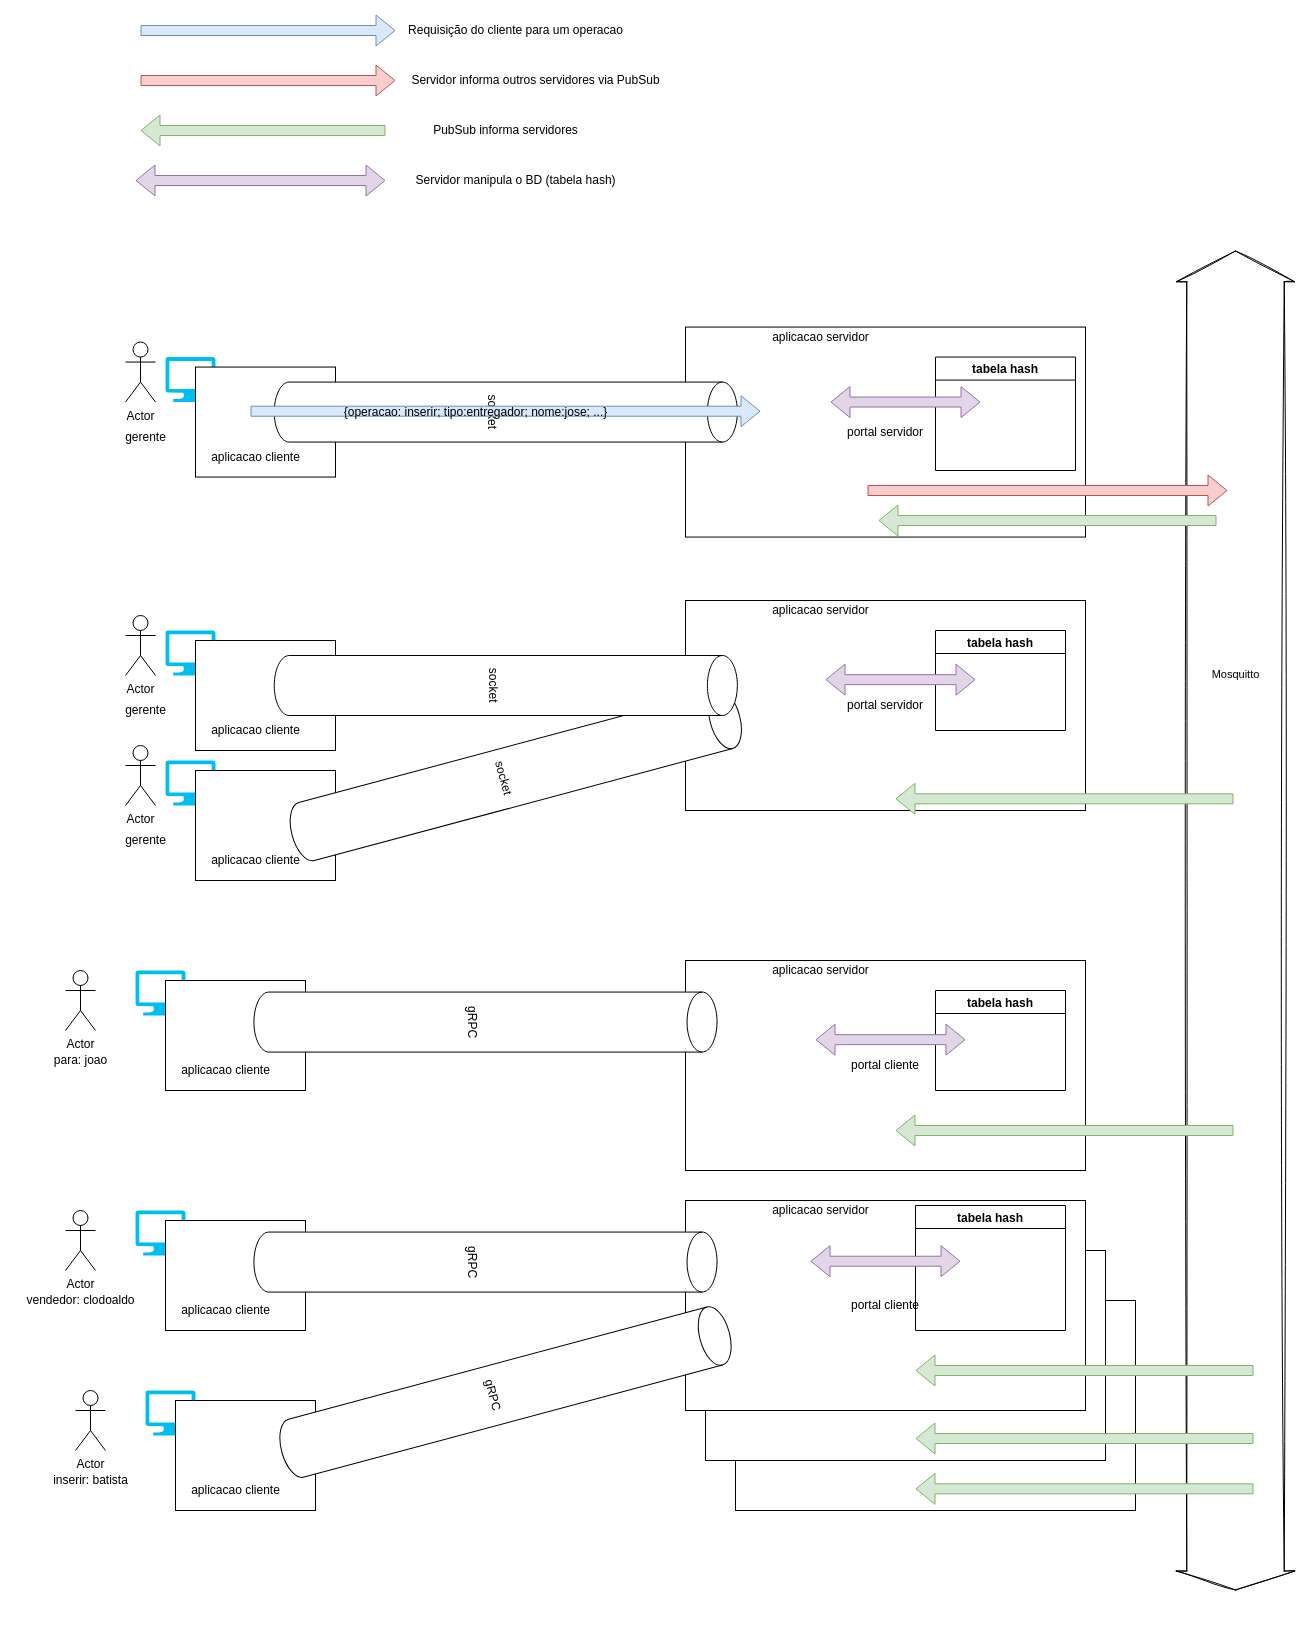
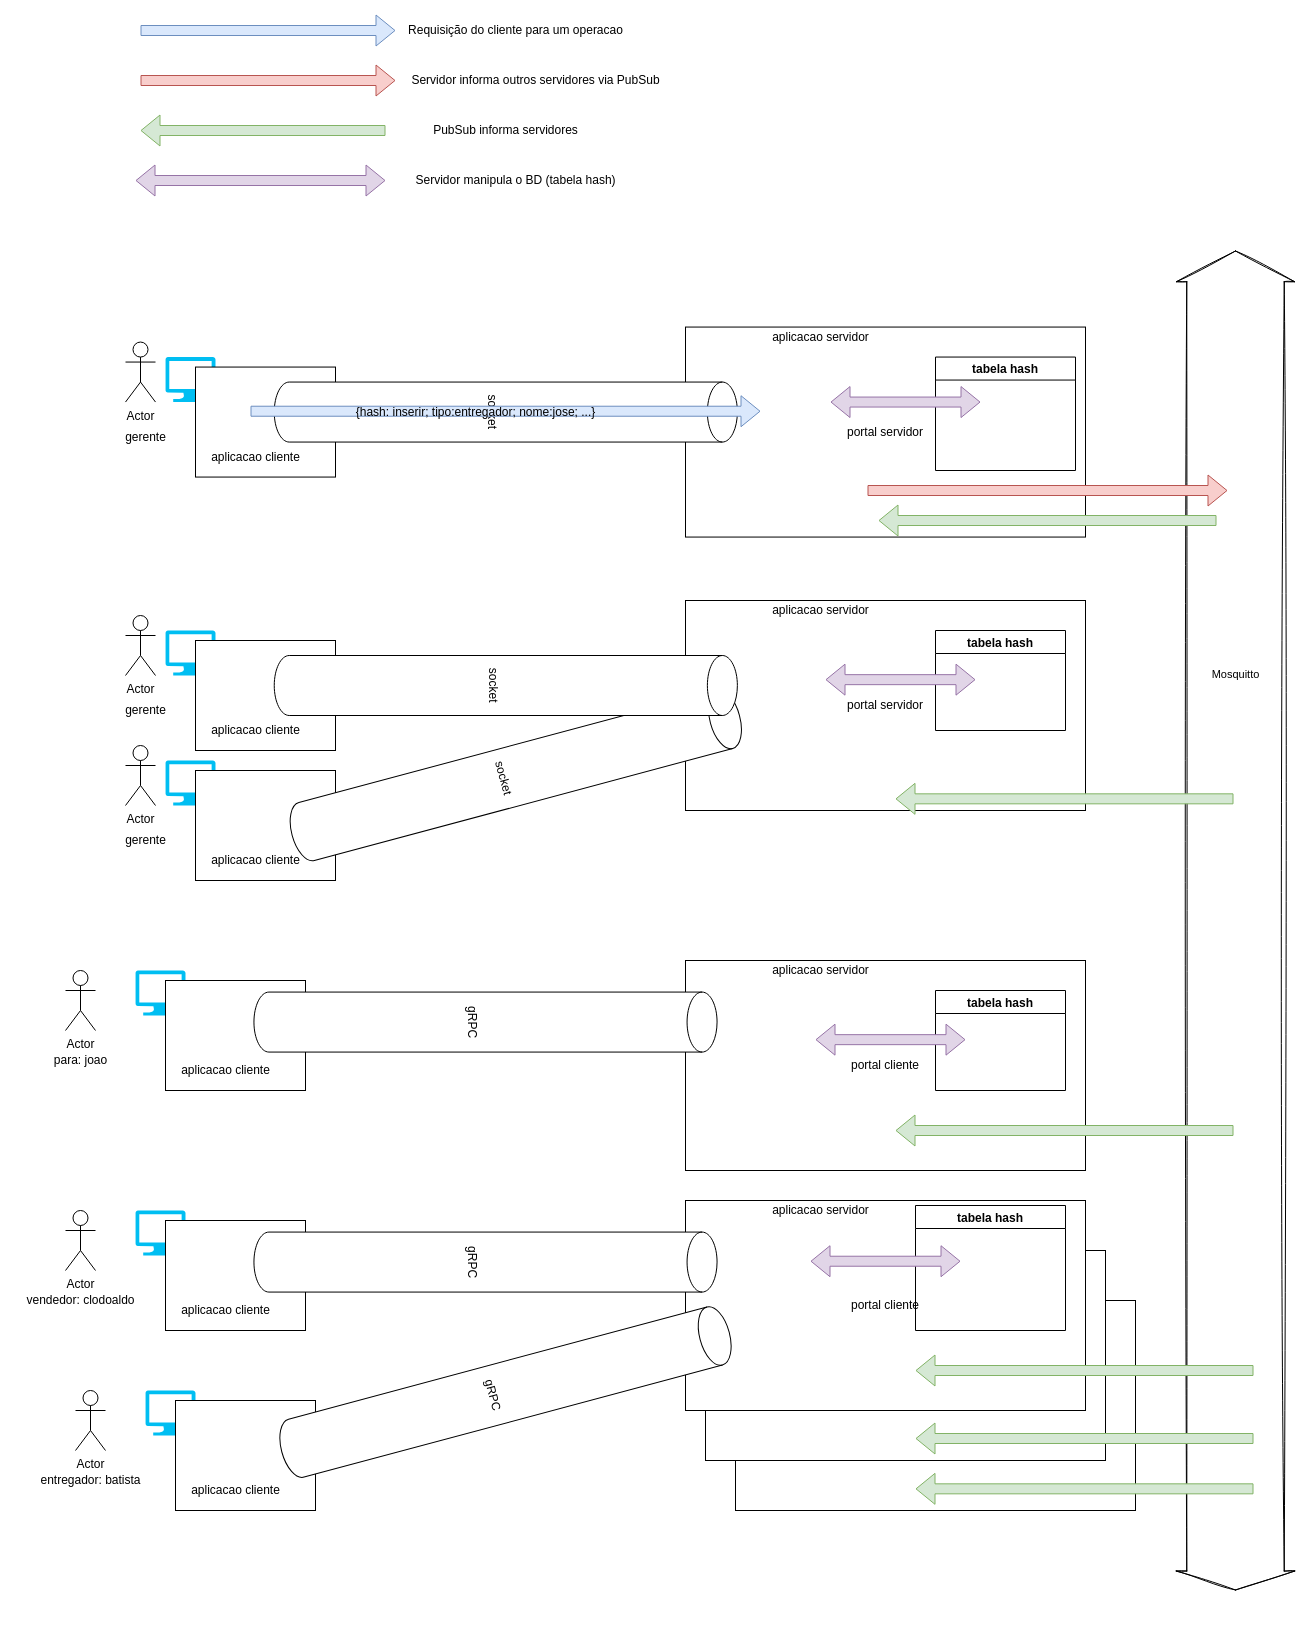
(476, 413) -> (476, 413)
(91, 1481) -> (91, 1481)
